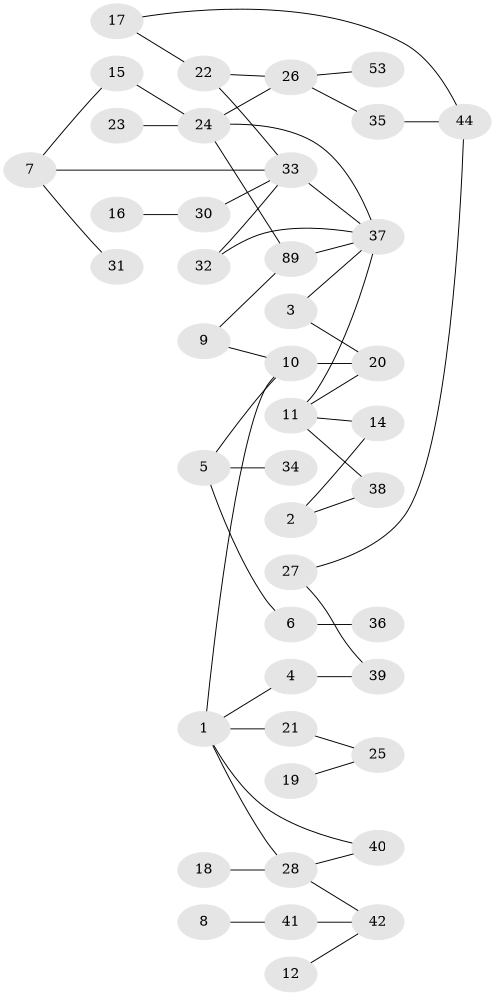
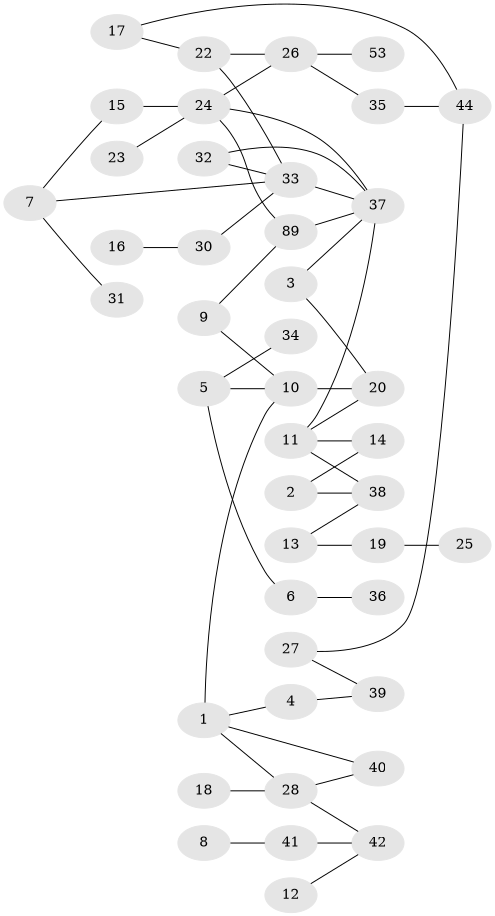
none -> (291, 545)
(291, 729) -> none
